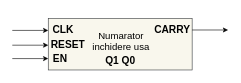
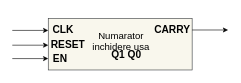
(120, 61) -> (126, 55)
